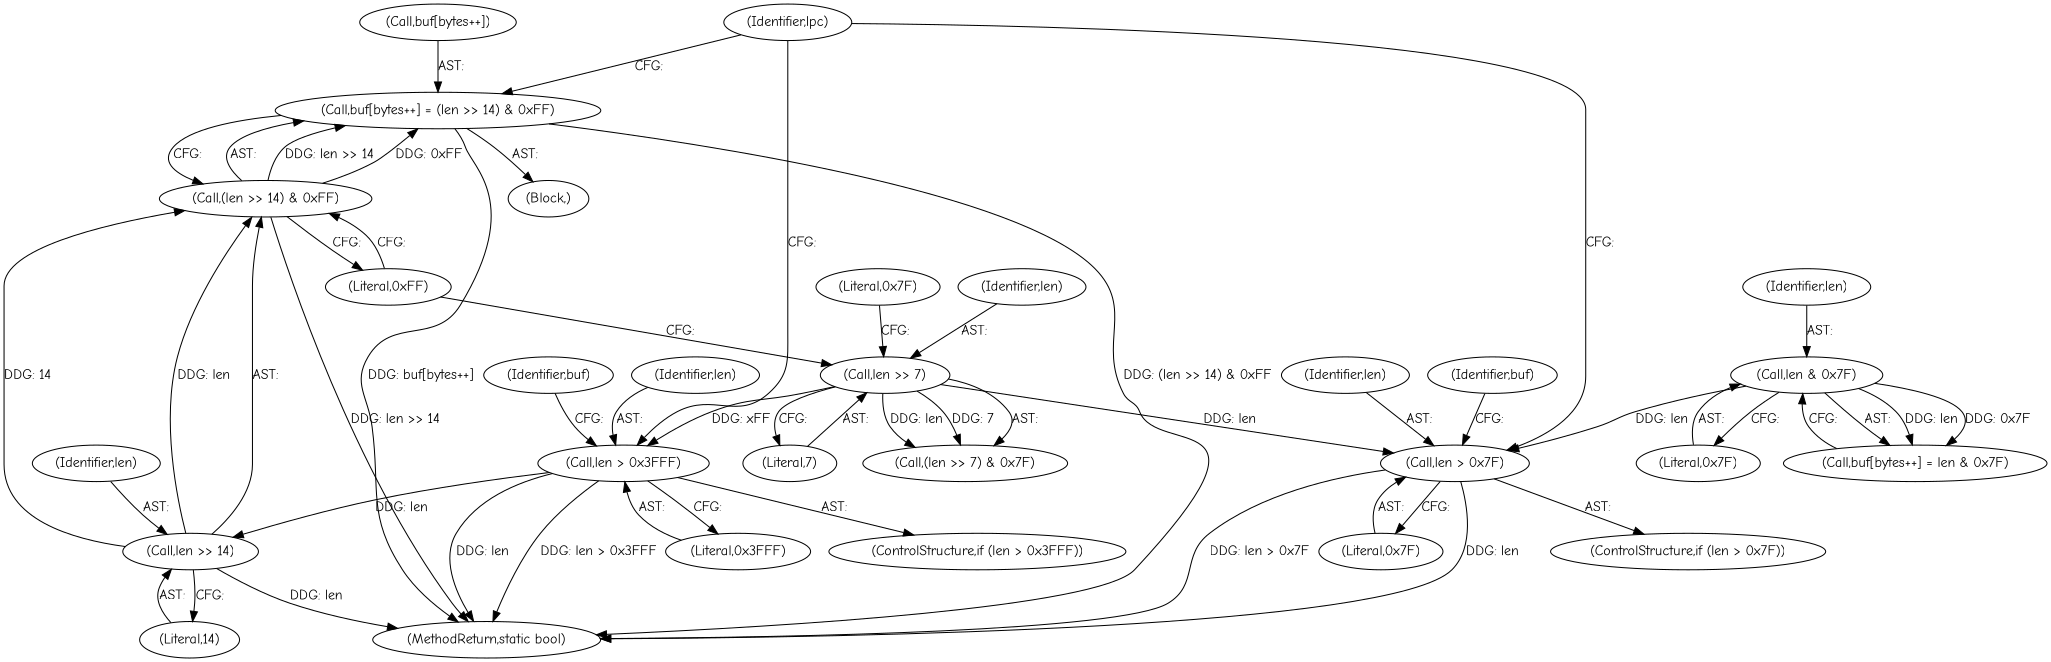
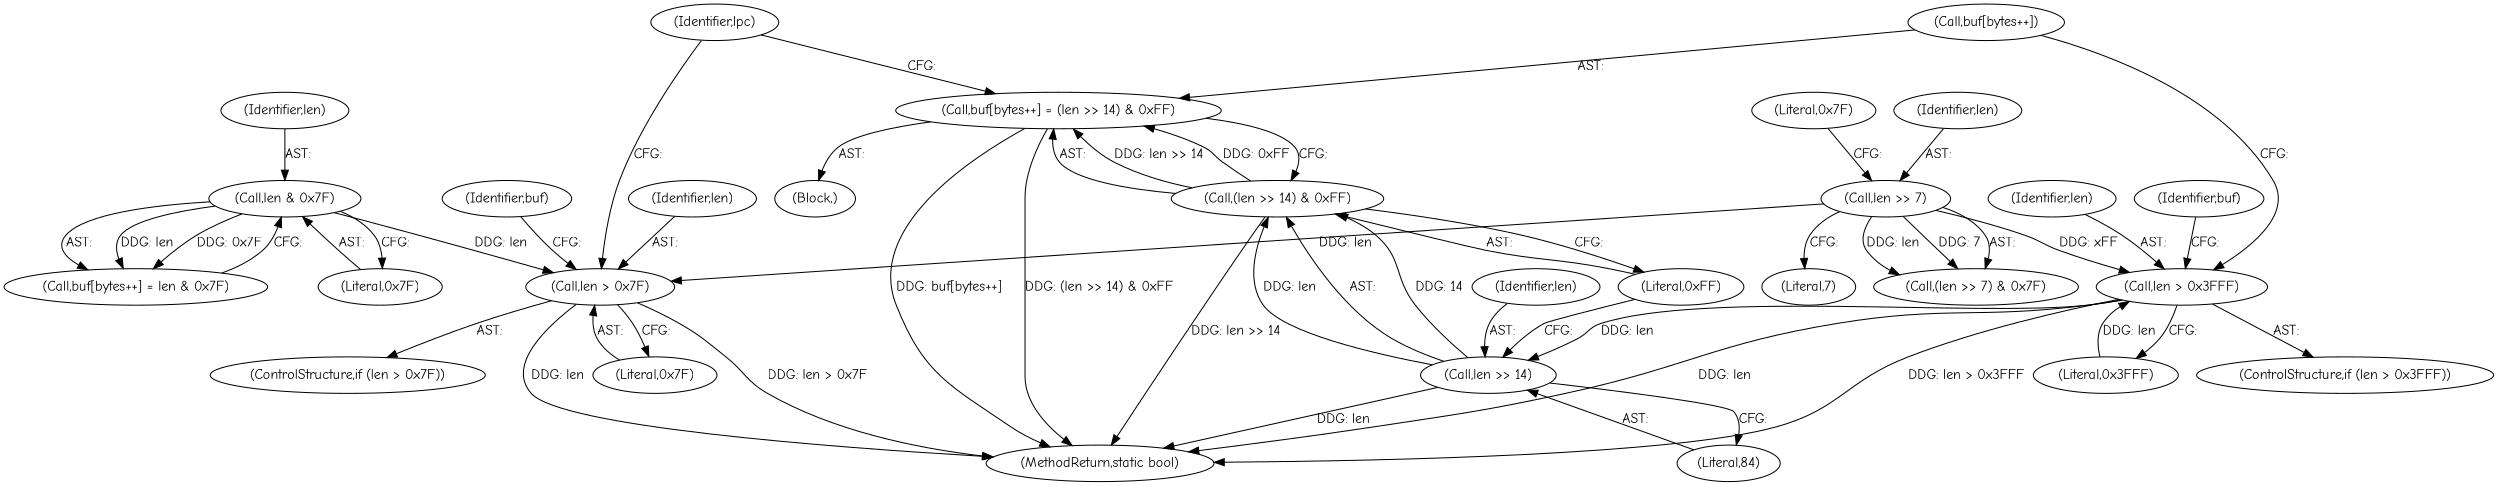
(394, 243) -> (1502, 243)
(788, 289) -> (2216, 117)
(631, 330) -> (1568, 316)
(833, 423) -> none
(654, 507) -> (2129, 331)
(190, 640) -> (1729, 463)
